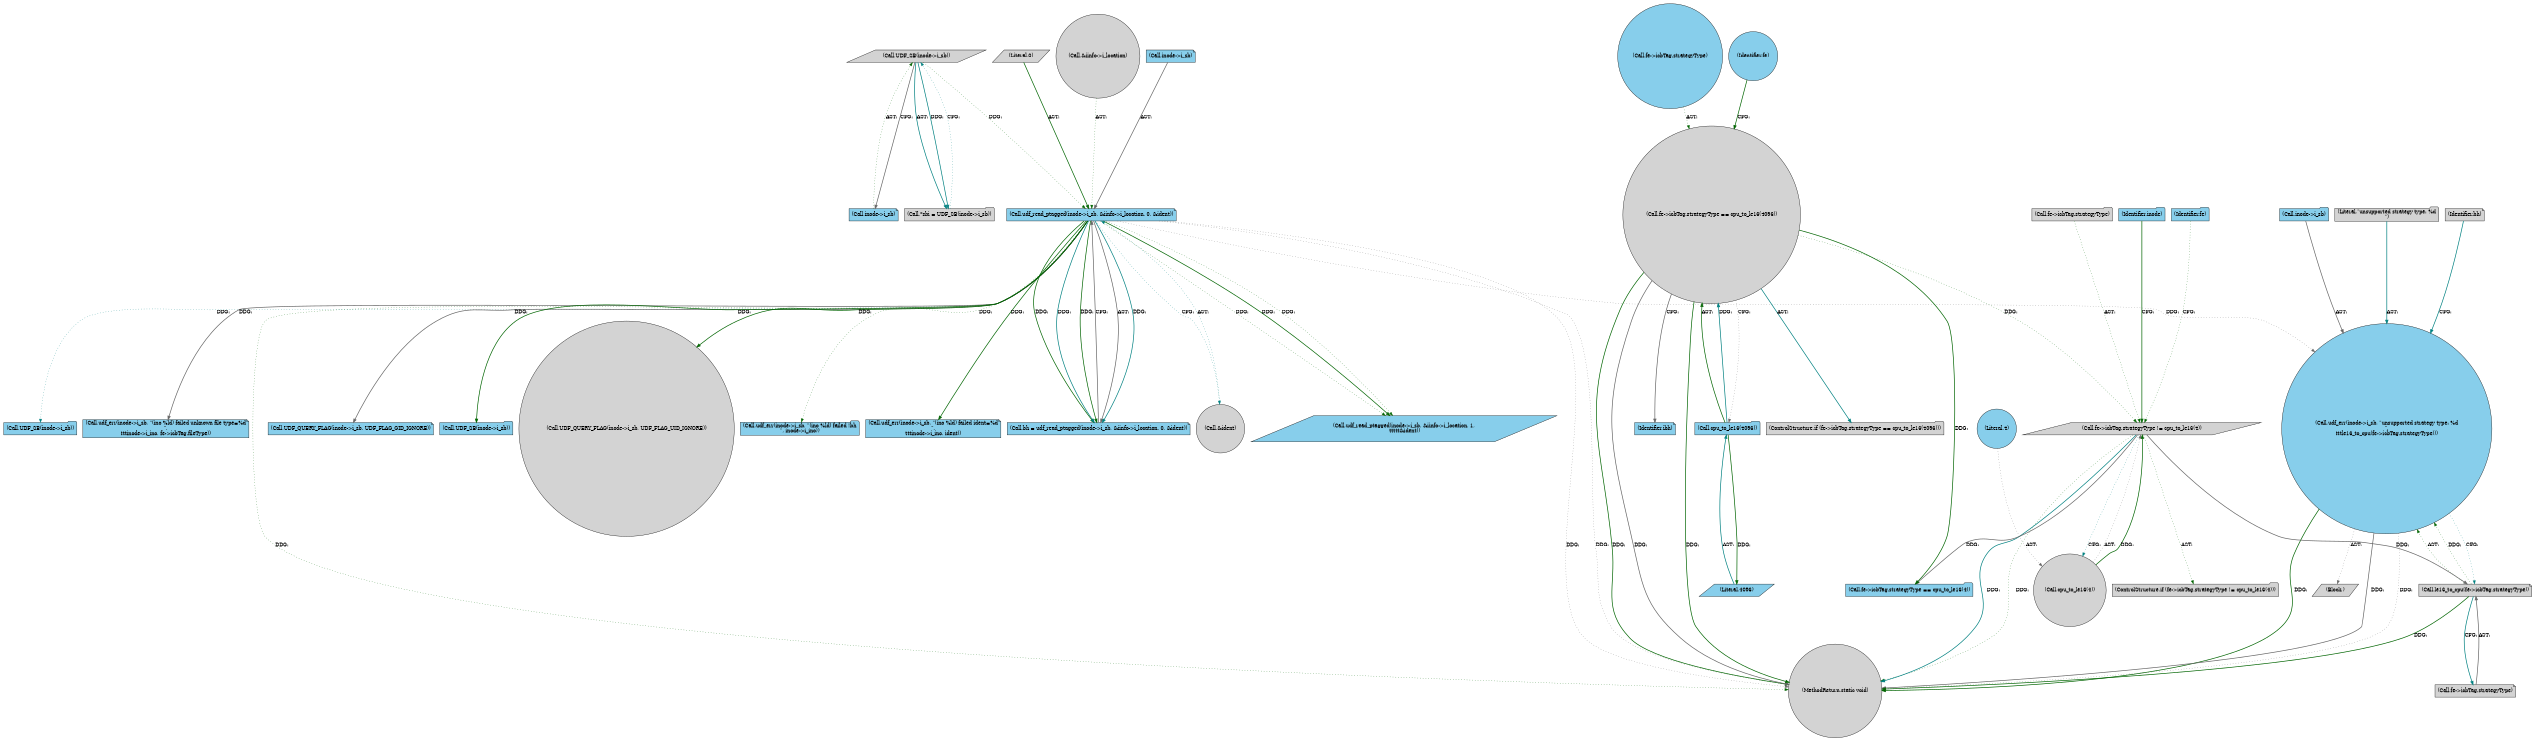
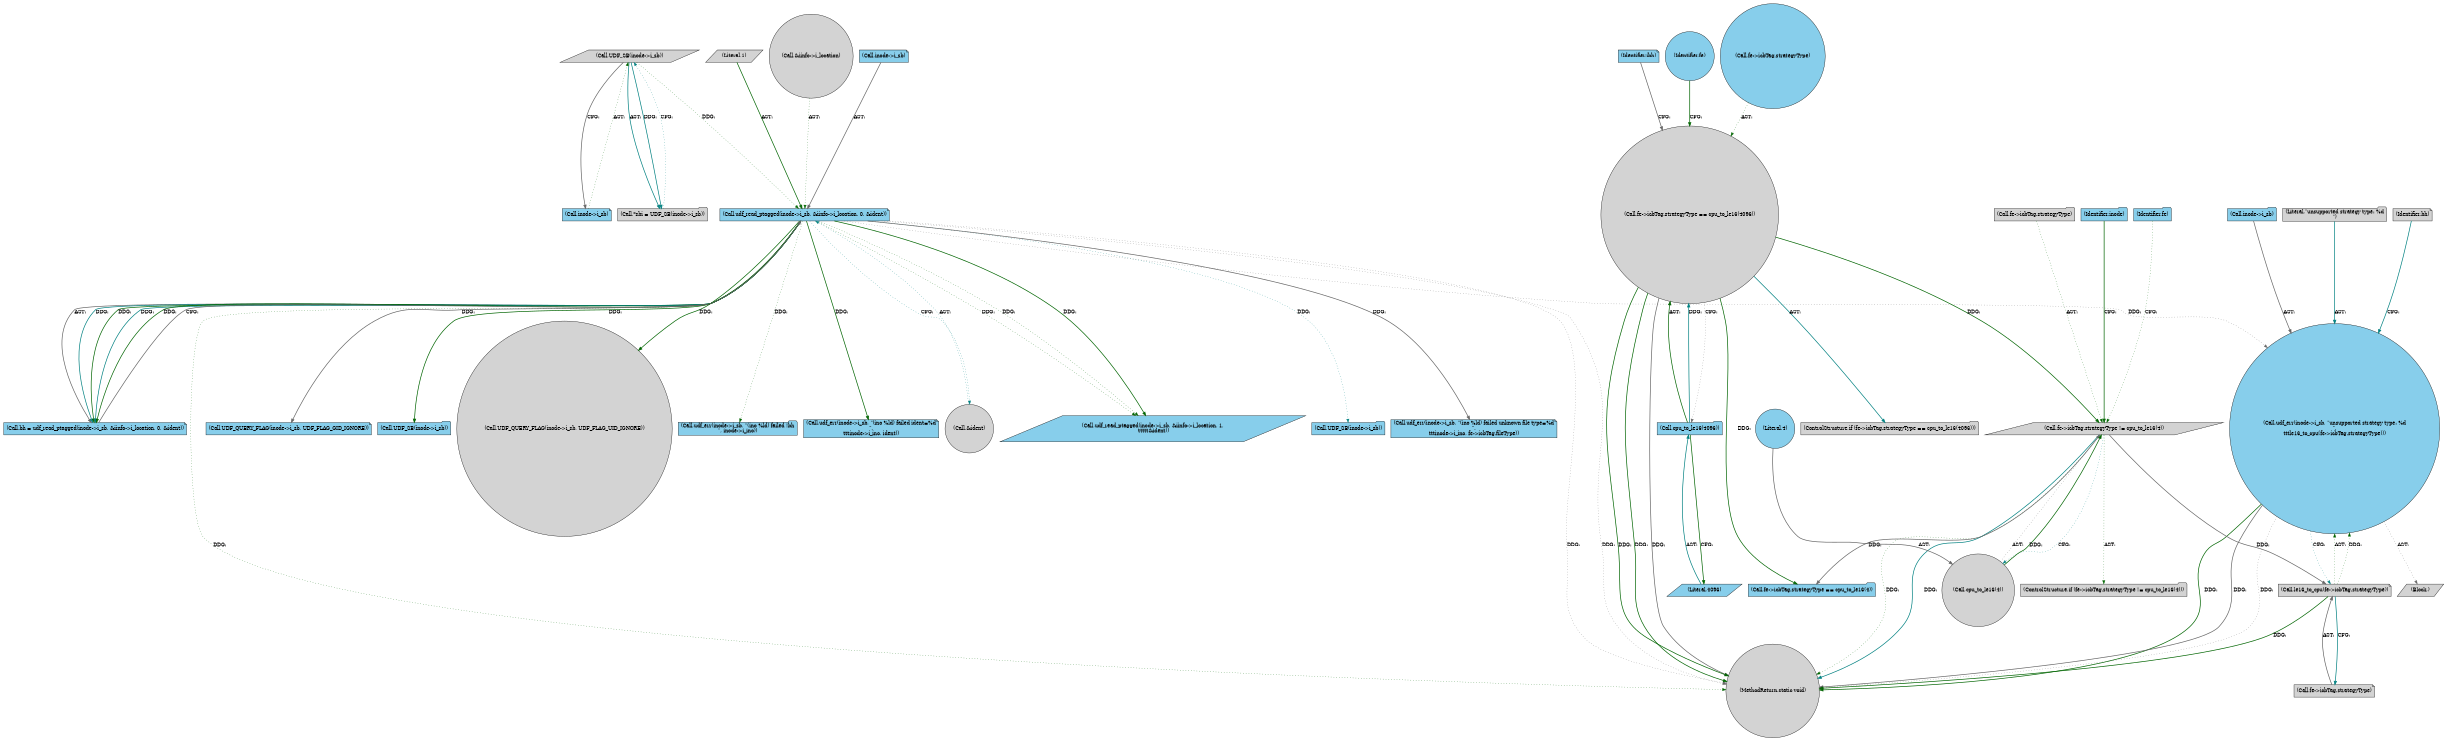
(1021, 56) -> (734, 56)
(1981, 301) -> (1942, 300)
(1658, 356) -> (1651, 95)
(2009, 510) -> (1828, 542)
(1745, 545) -> (1708, 545)
